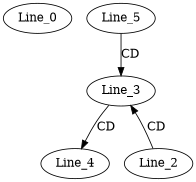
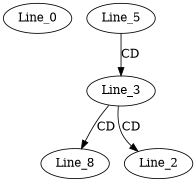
(145, 130) -> (120, 128)
(75, 164) -> (75, 164)
